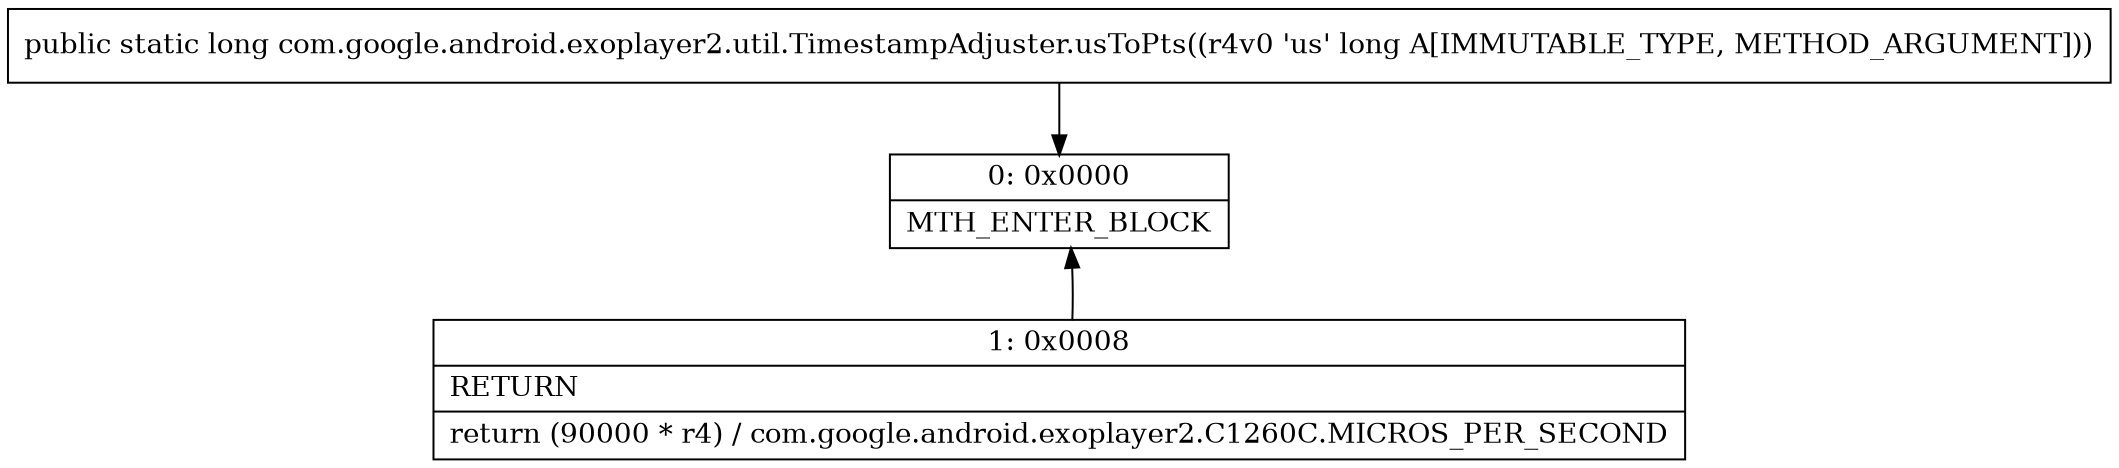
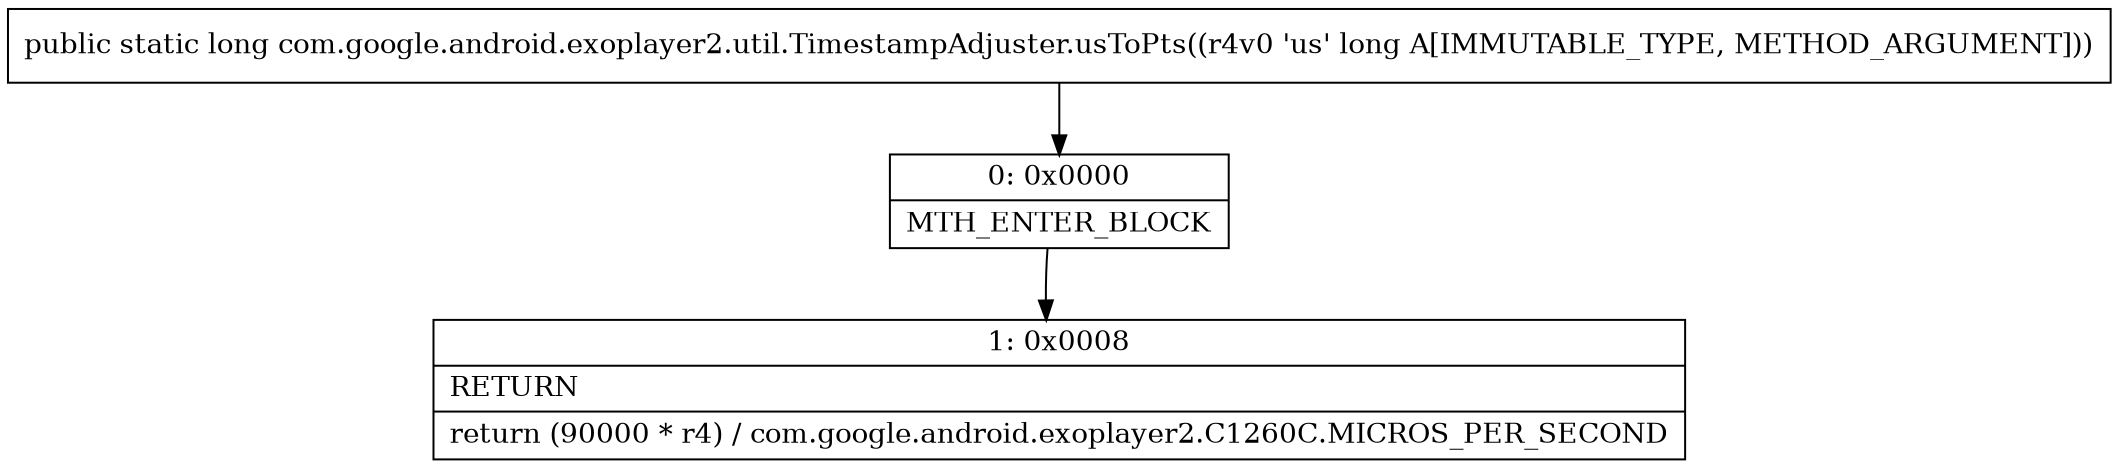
(1073, 294) -> (1046, 274)
